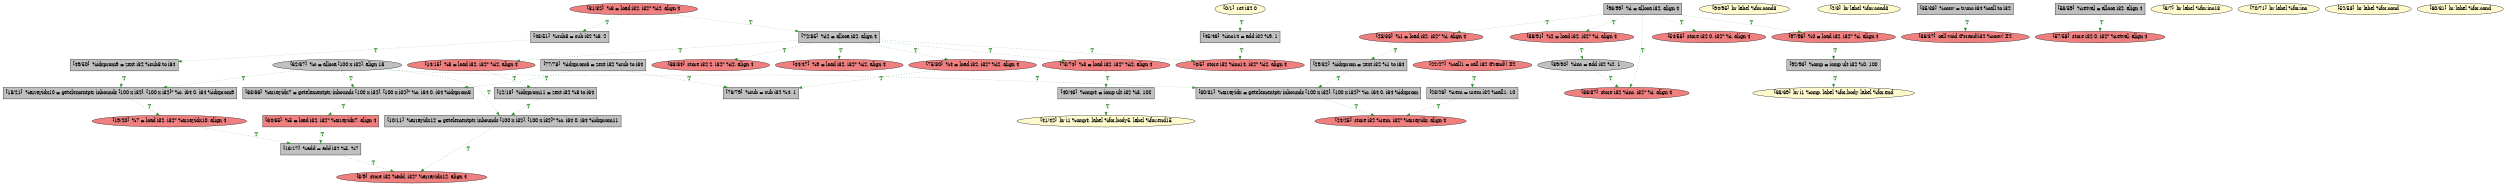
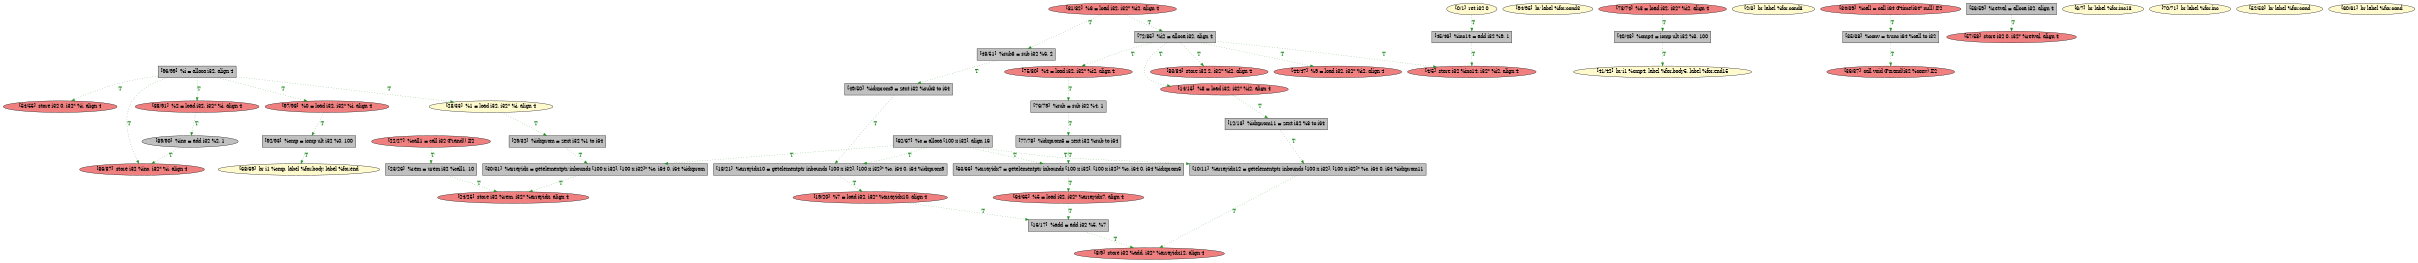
none -> (1891, 9)
(1421, 37) -> (491, 107)
(971, 51) -> none
(337, 65) -> (943, 141)
(676, 79) -> (1068, 122)
(321, 121) -> (1068, 198)
